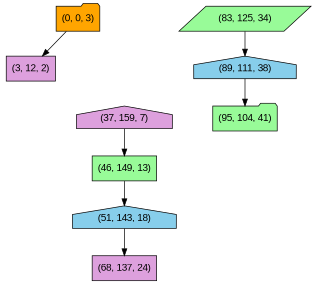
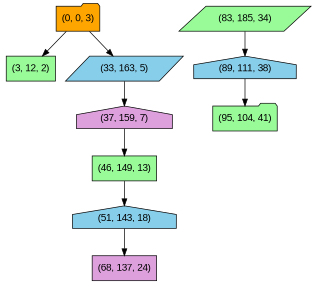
(245, 19) -> (245, 19)
(31, 69) -> (31, 69)
none -> (124, 69)
